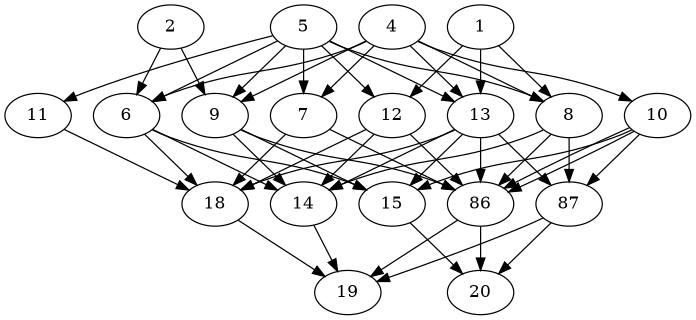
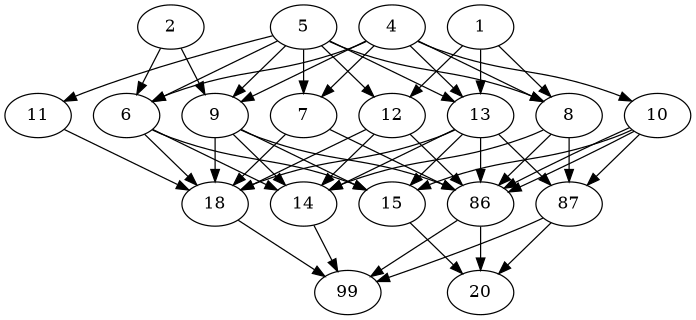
none -> (215, 154)
(348, 293) -> (348, 293)
